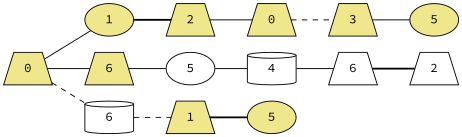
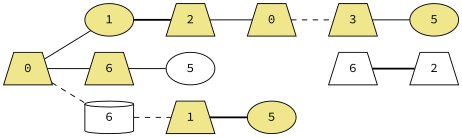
(272, 69) -> none
